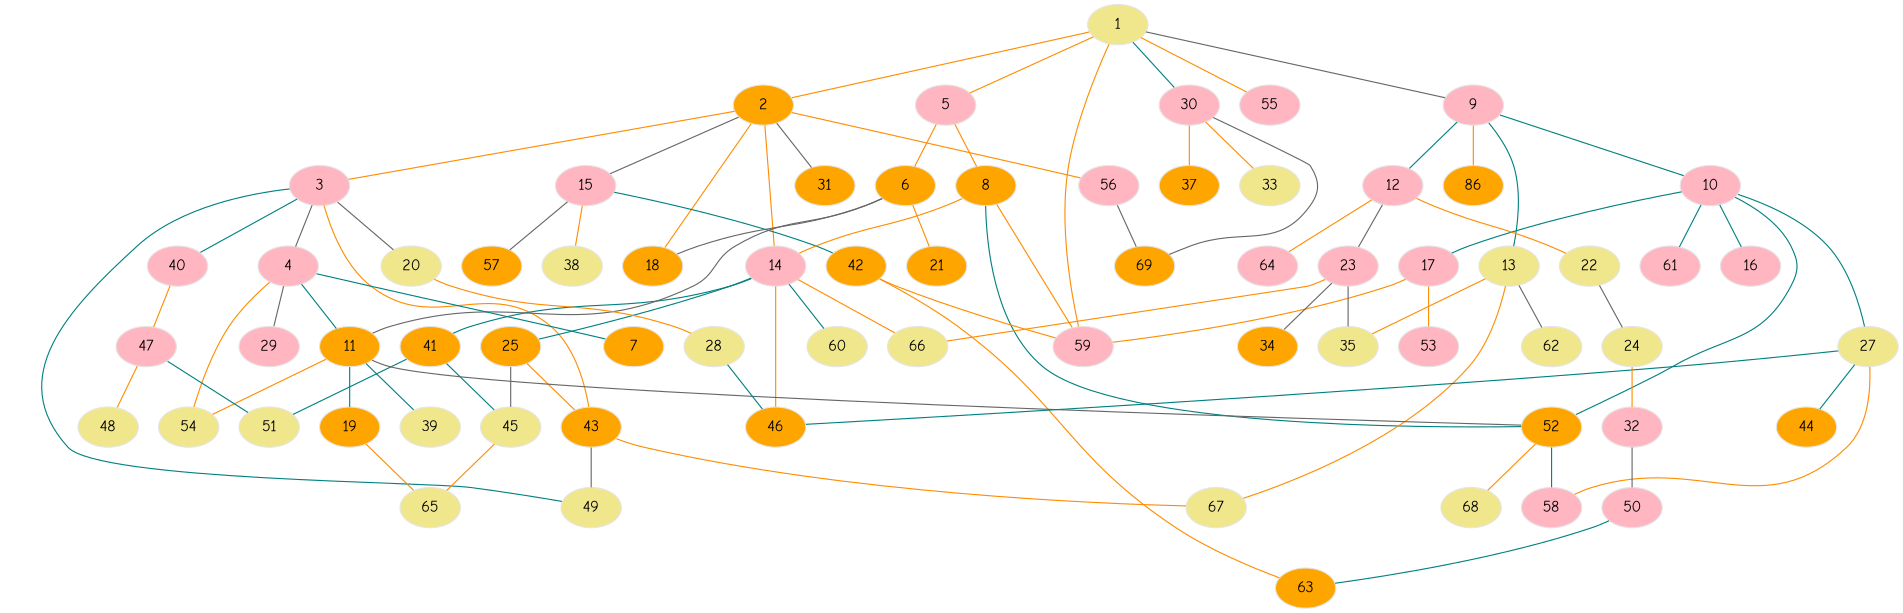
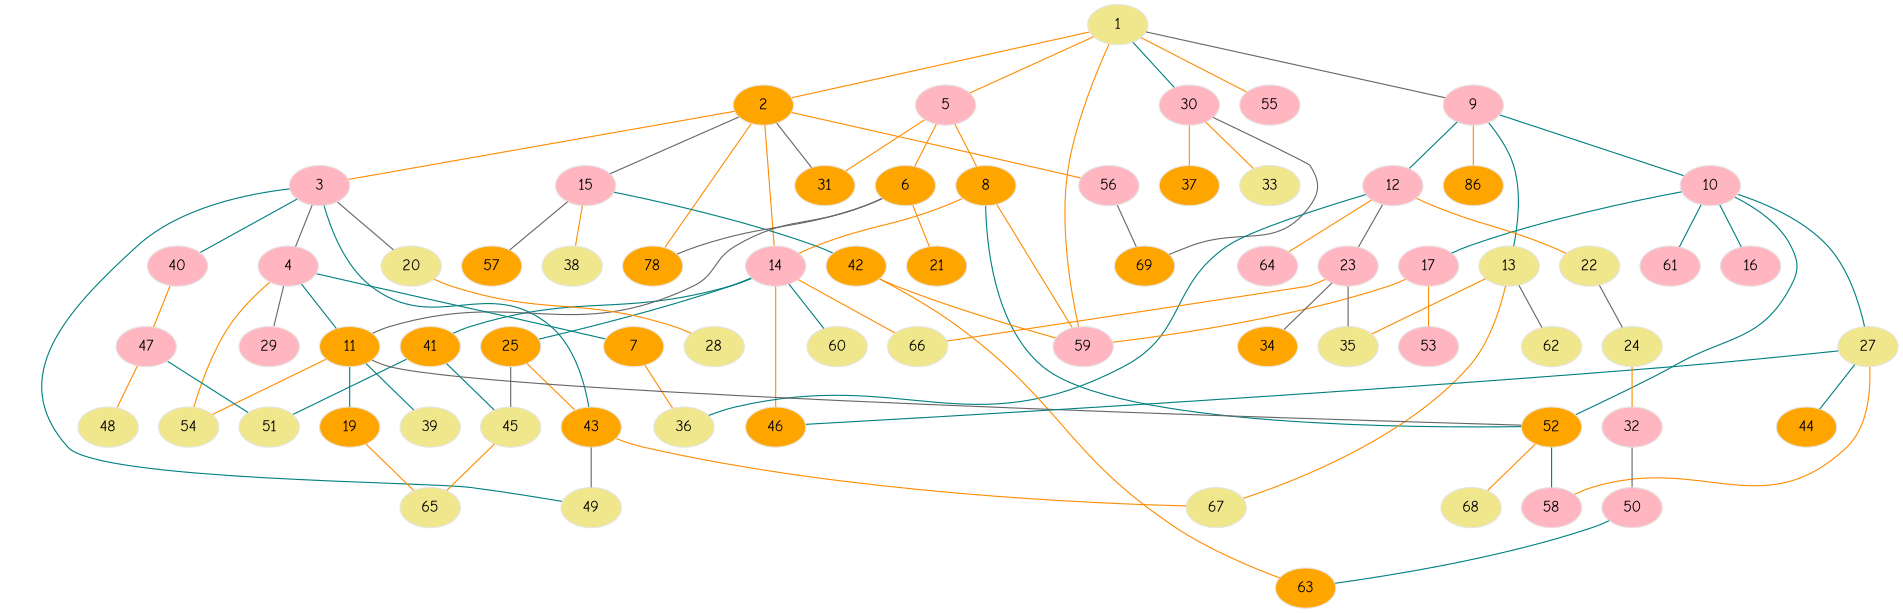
none -> (885, 145)
(653, 266) -> (653, 266)
(431, 307) -> (431, 307)
(745, 387) -> none
none -> (684, 427)
